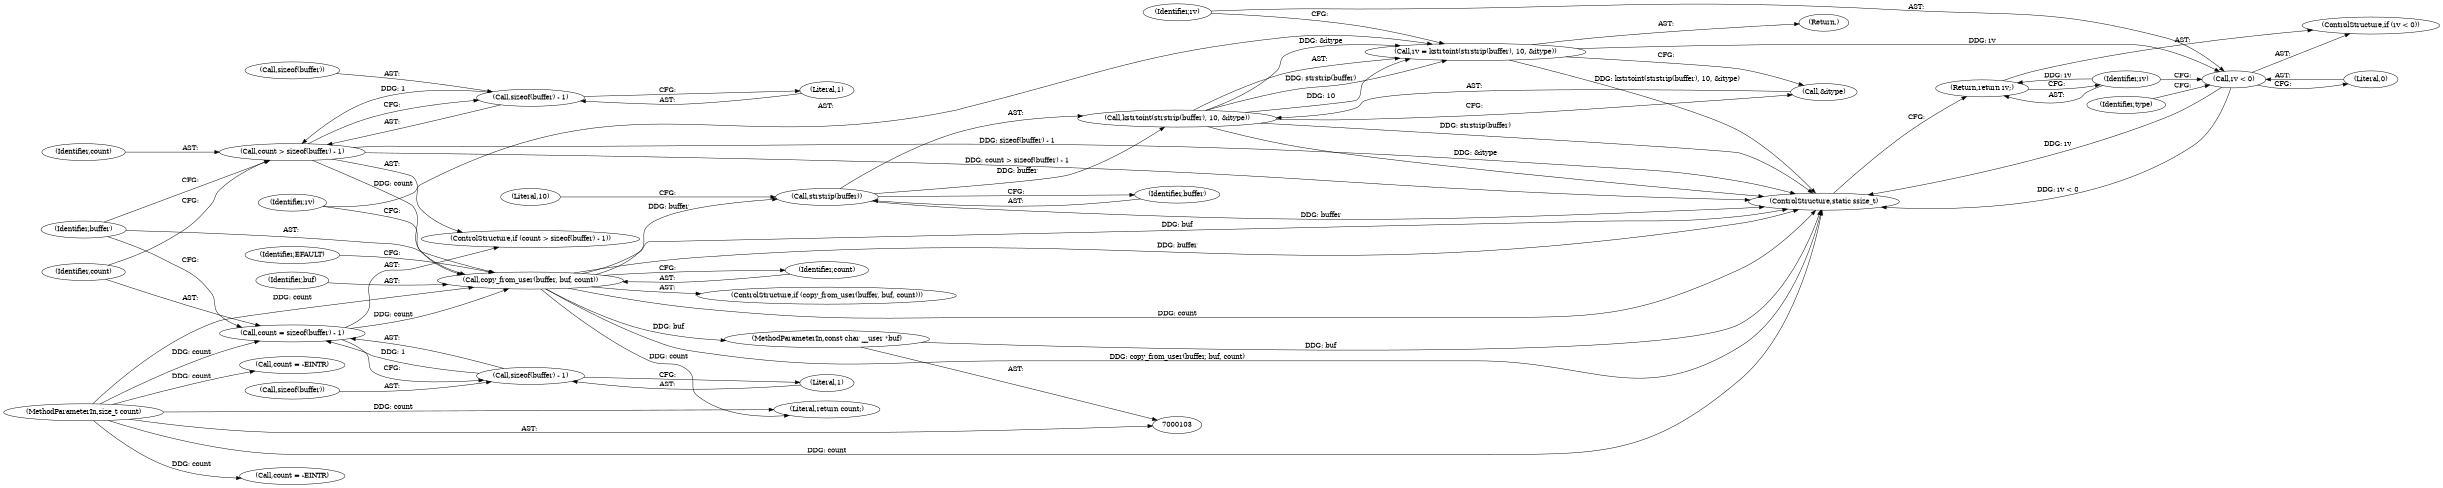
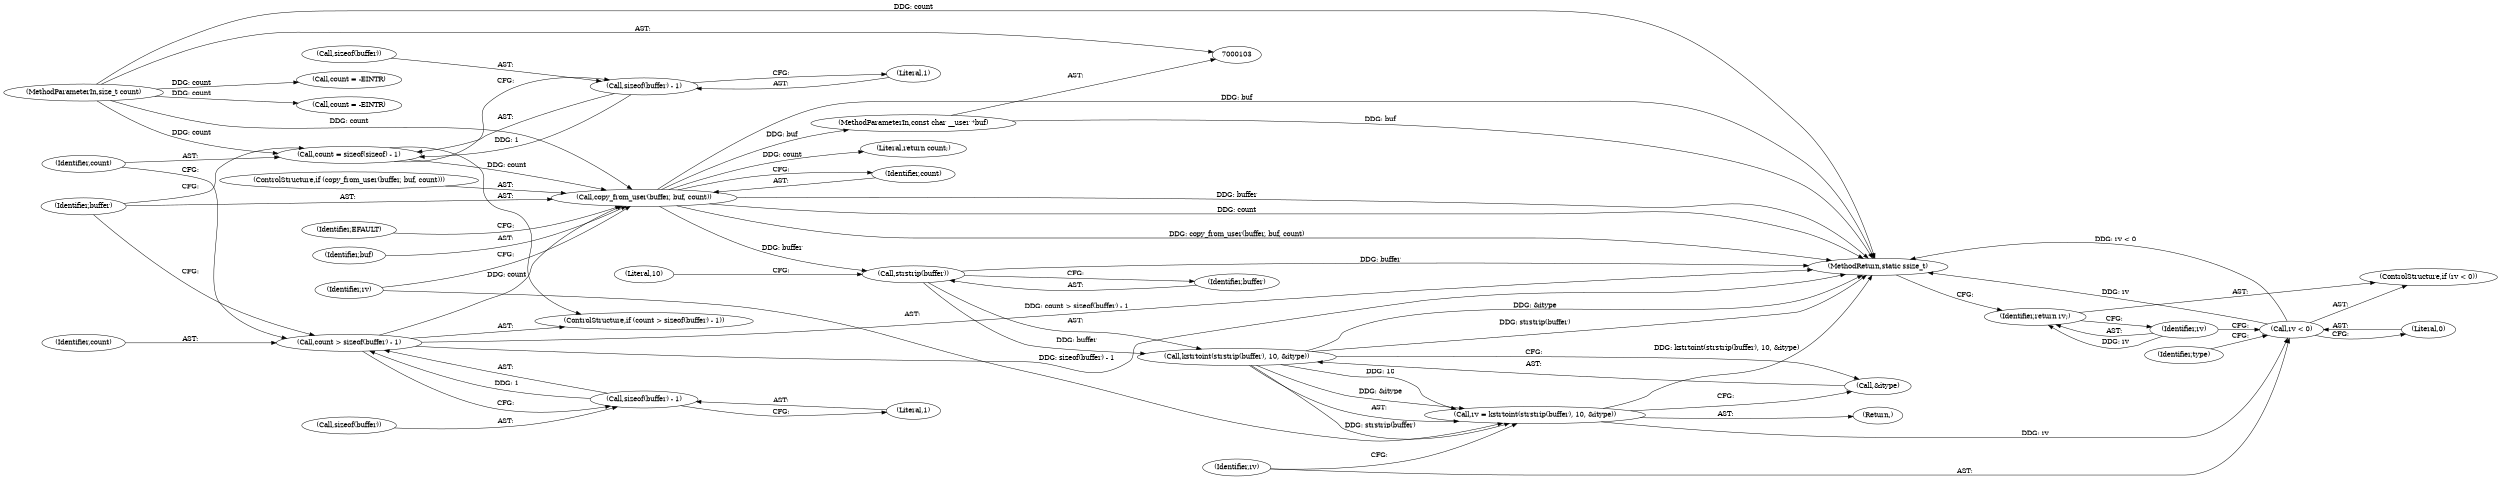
(1982, 88) -> (2035, 317)
(1824, 202) -> (1878, 267)
(644, 291) -> (503, 190)
(292, 333) -> (349, 155)
(466, 411) -> none
